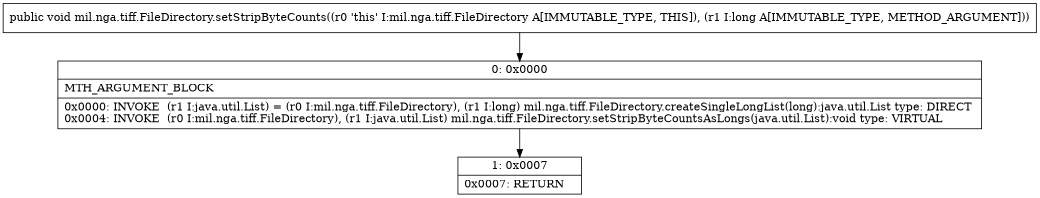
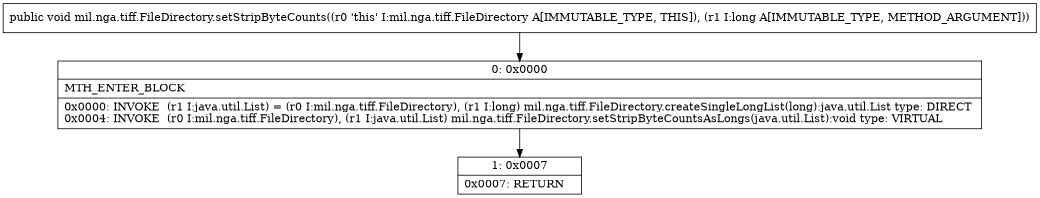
(139, 88) -> (125, 88)
